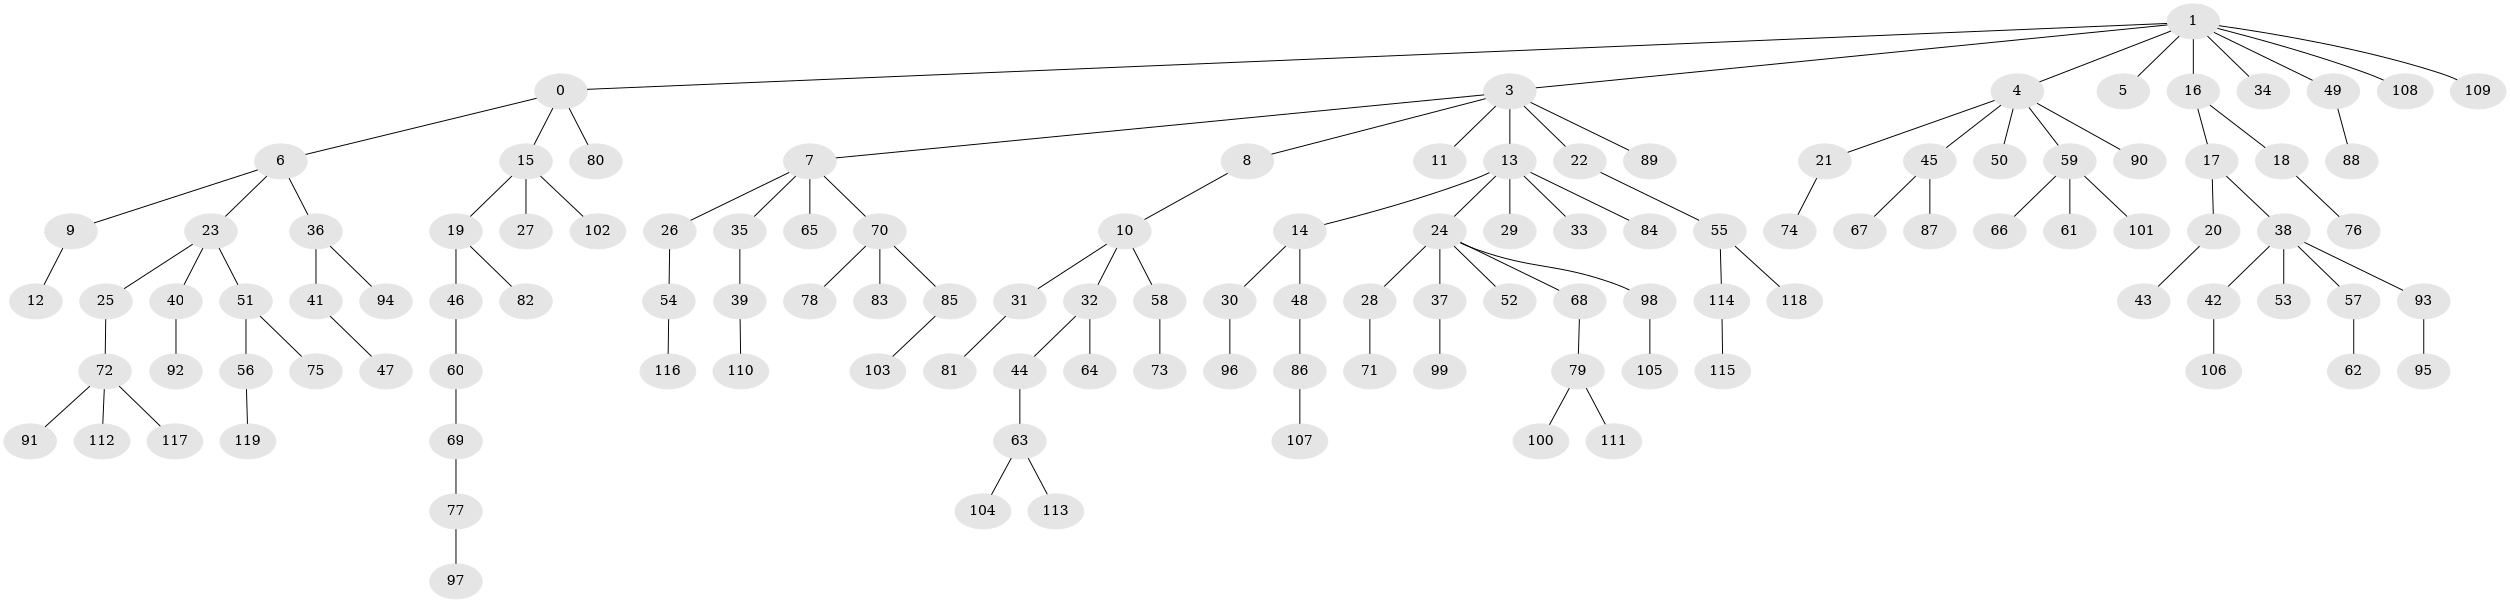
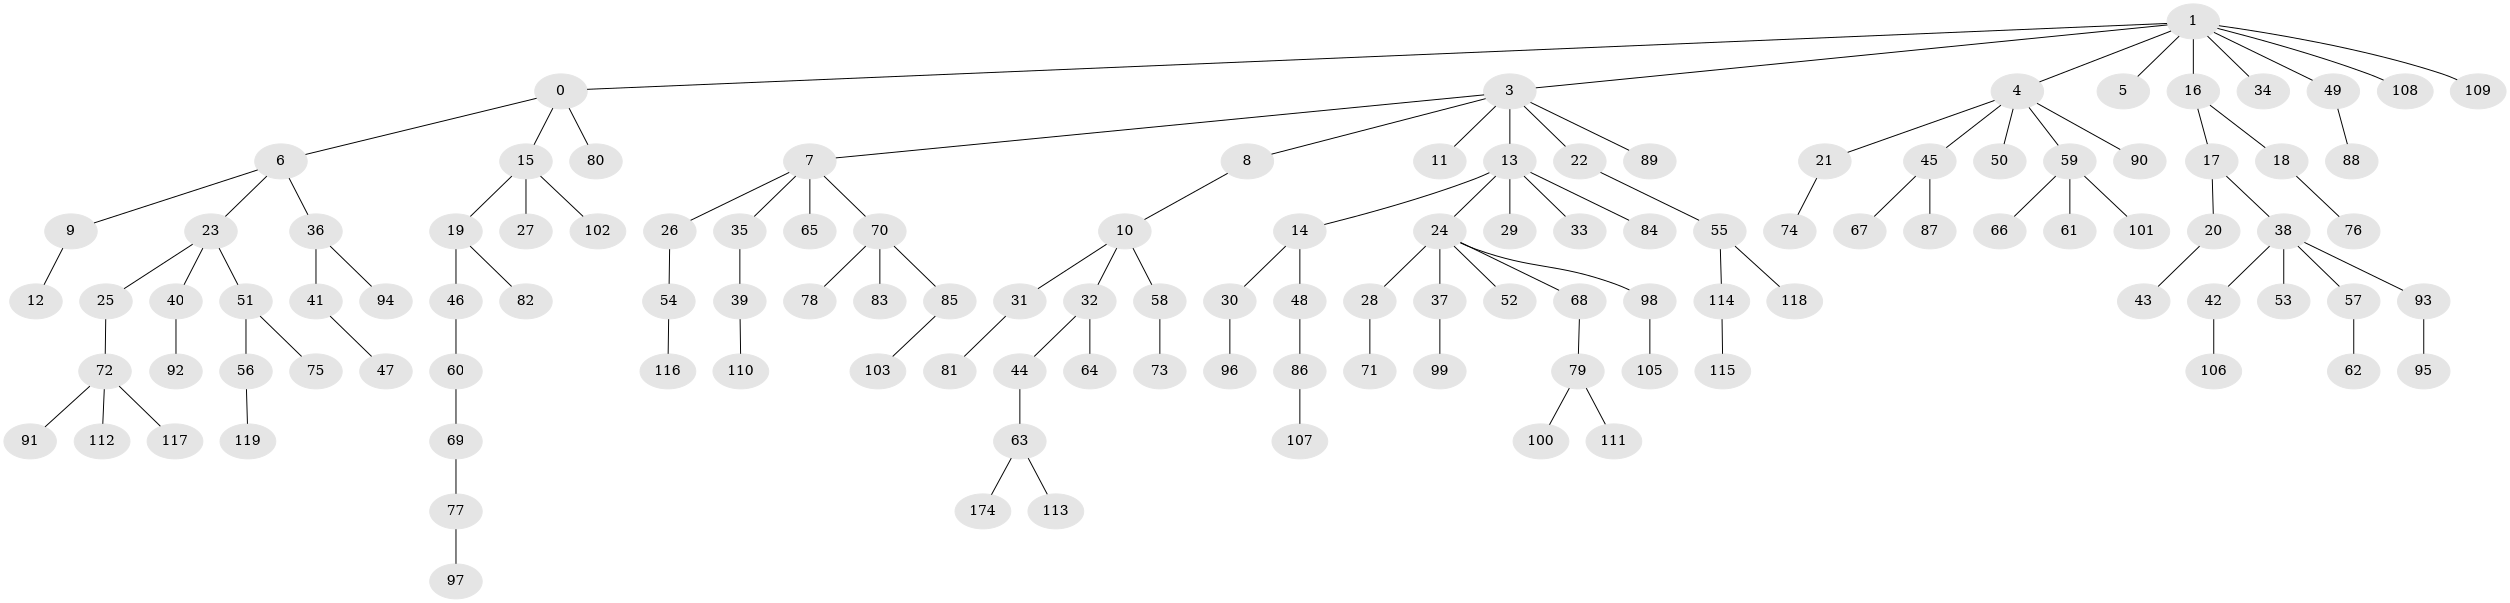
(983, 511) -> (983, 511)
